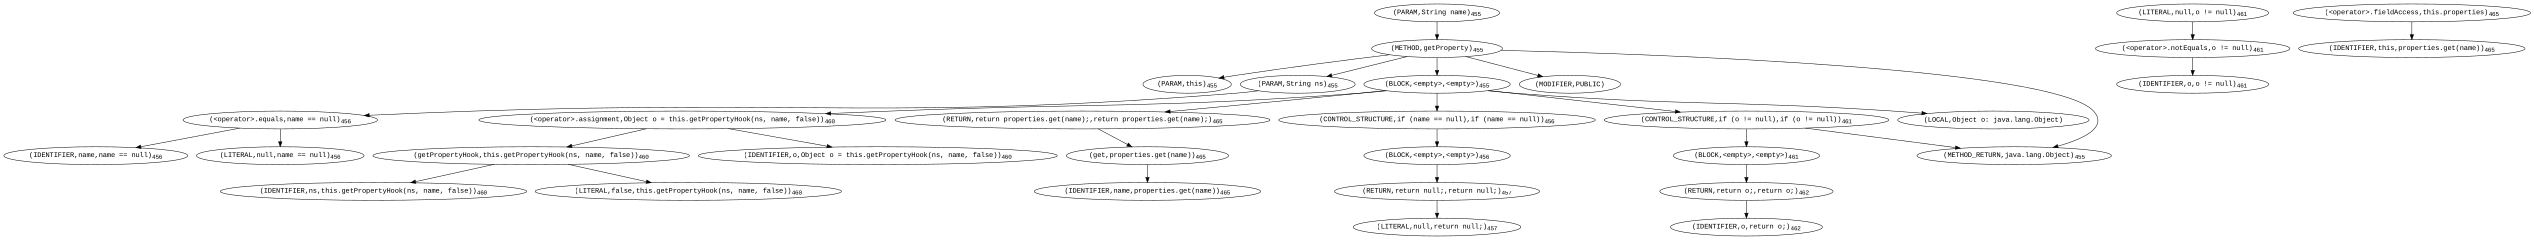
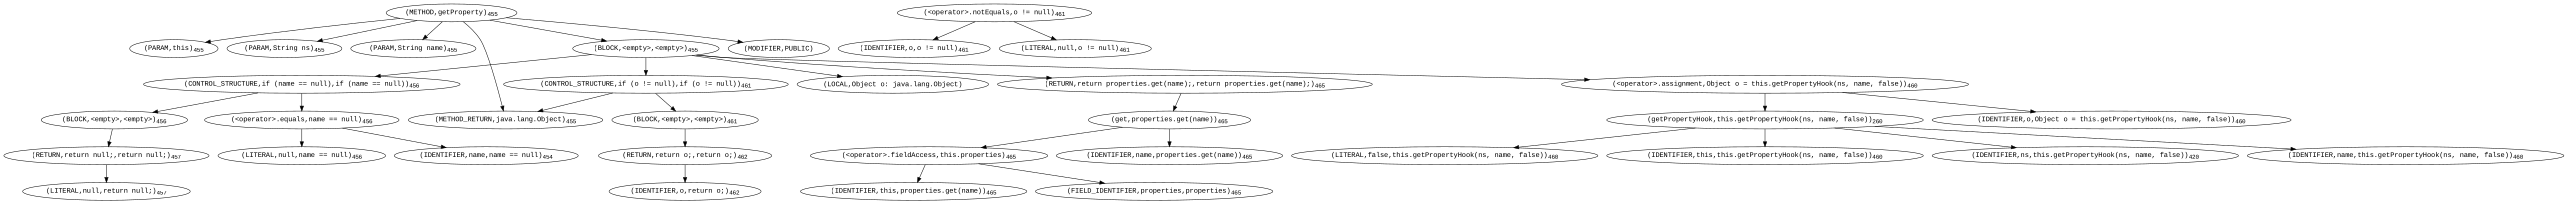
(1437, 28) -> (434, 29)
(2193, 28) -> (1033, 30)
(814, 108) -> (302, 100)
none -> (1054, 137)
(157, 155) -> (548, 155)
(644, 155) -> (1878, 119)
none -> (1765, 156)
none -> (2406, 156)
(482, 191) -> (2194, 155)
none -> (1154, 191)
